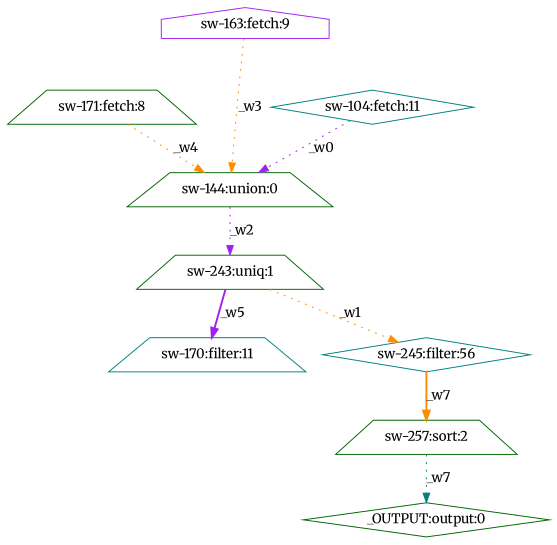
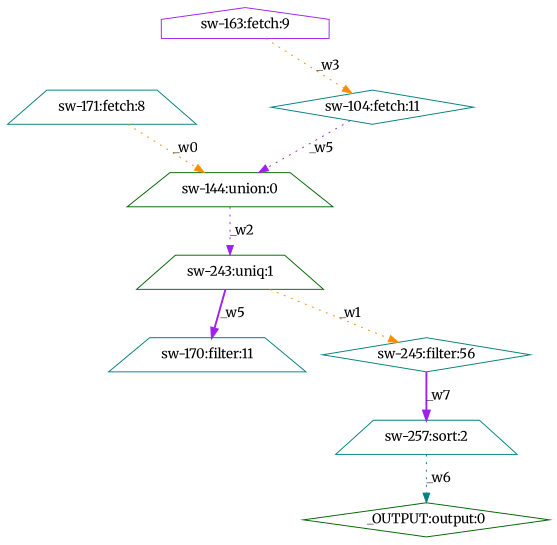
(238, 101) -> (305, 63)
(102, 107) -> (102, 107)
(186, 148) -> (186, 148)
(322, 148) -> (322, 148)
(426, 391) -> (426, 391)
(426, 437) -> (426, 437)
(439, 479) -> (439, 479)
